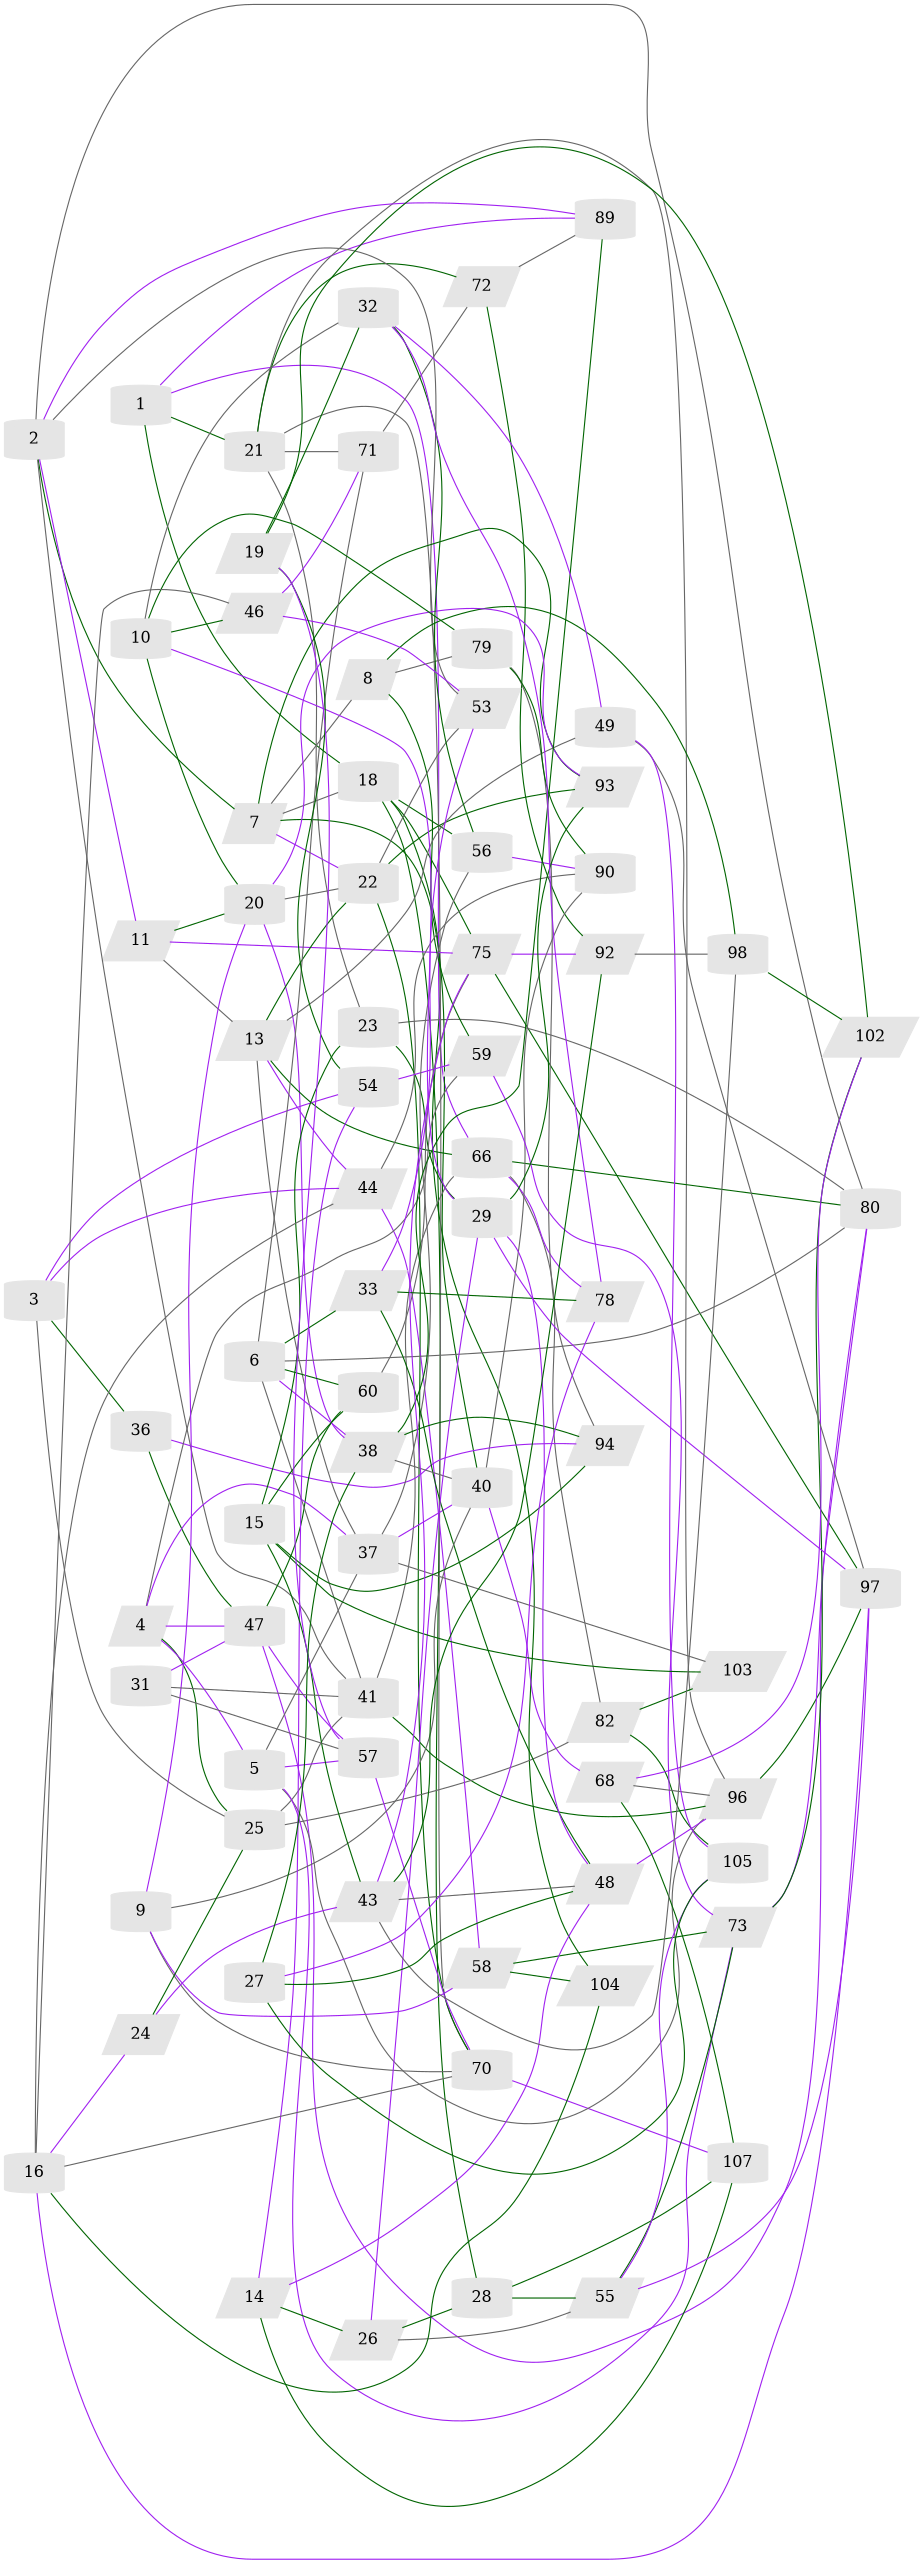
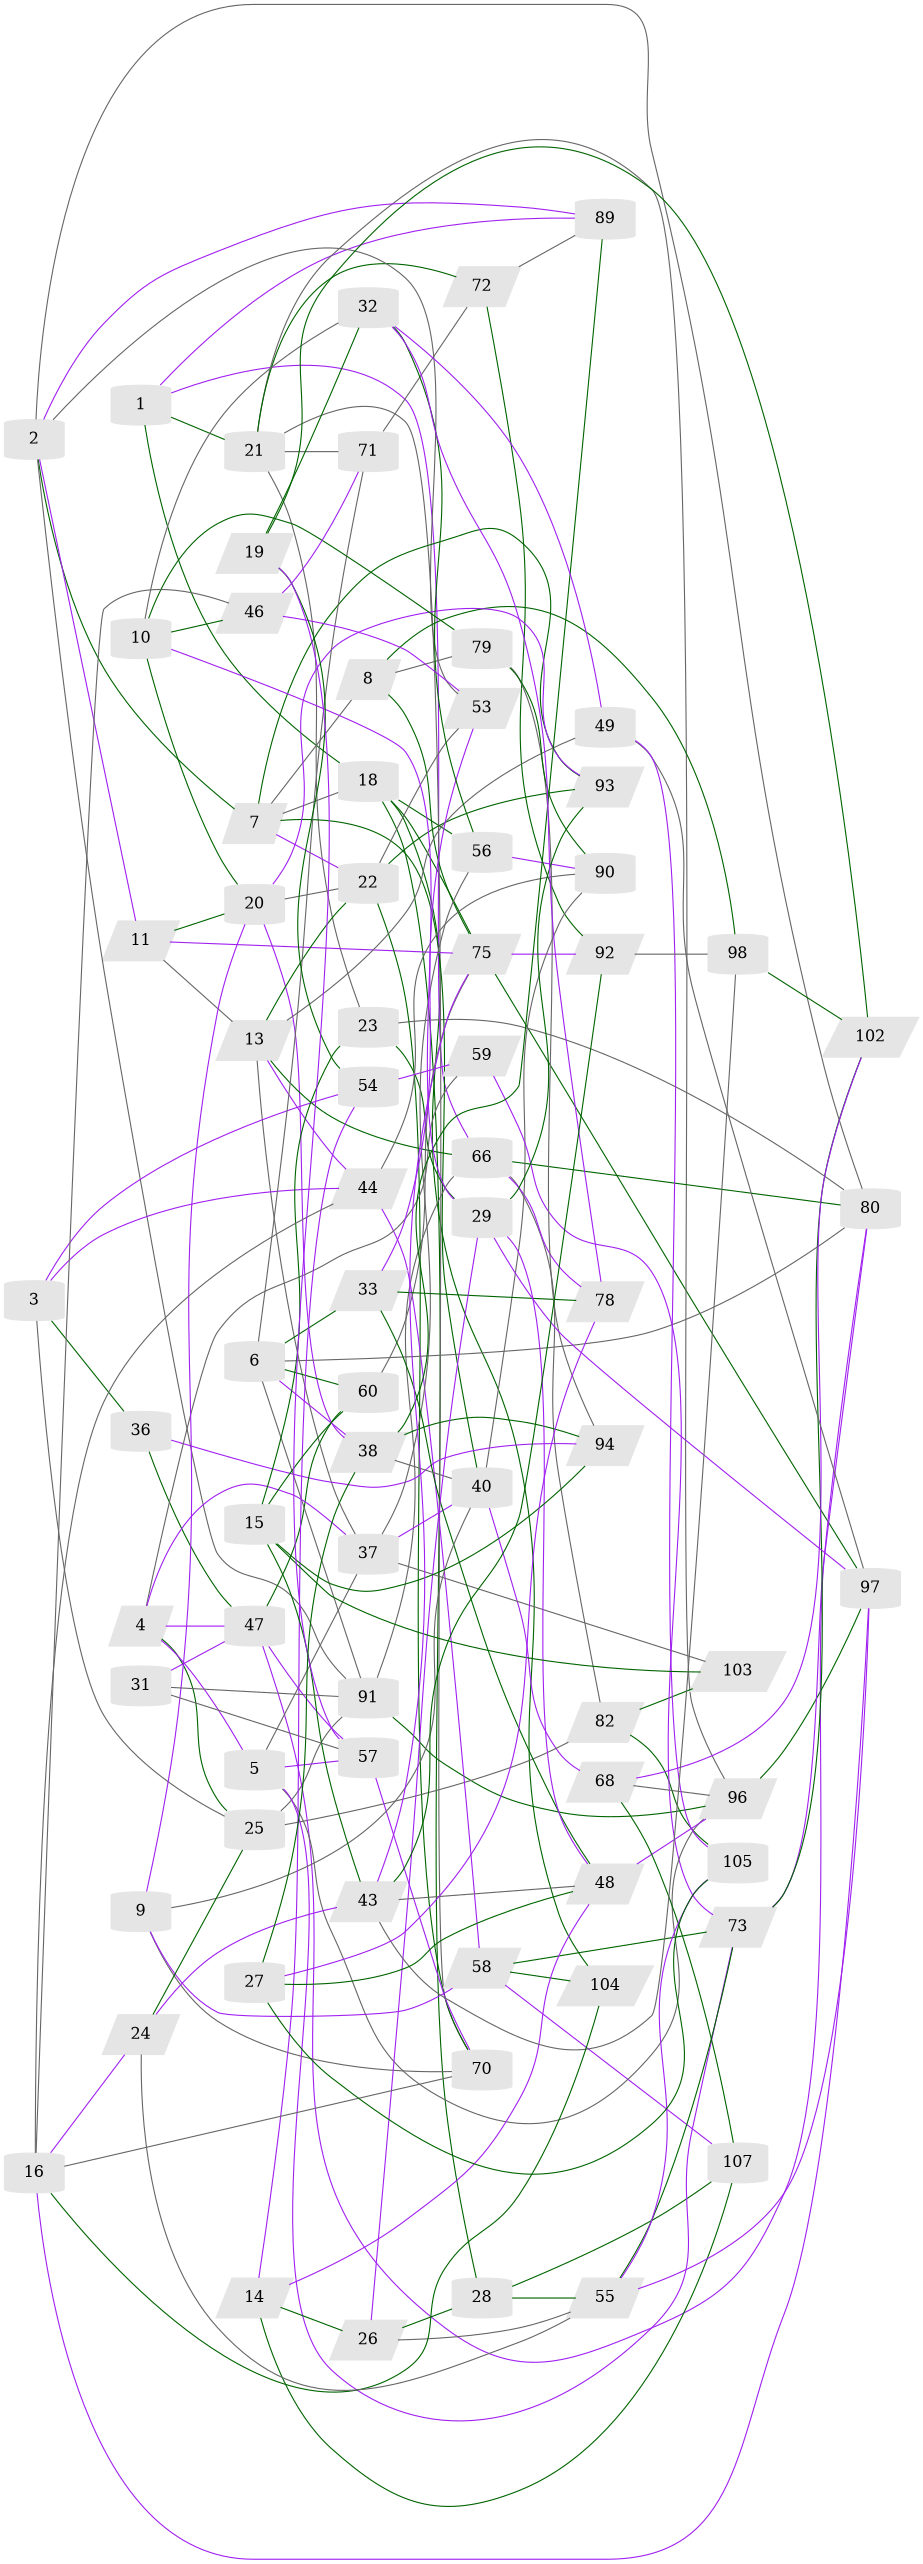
(430, 792) -> (429, 793)
(368, 1698) -> (368, 1698)
(610, 2116) -> (609, 2065)
none -> (253, 2360)
